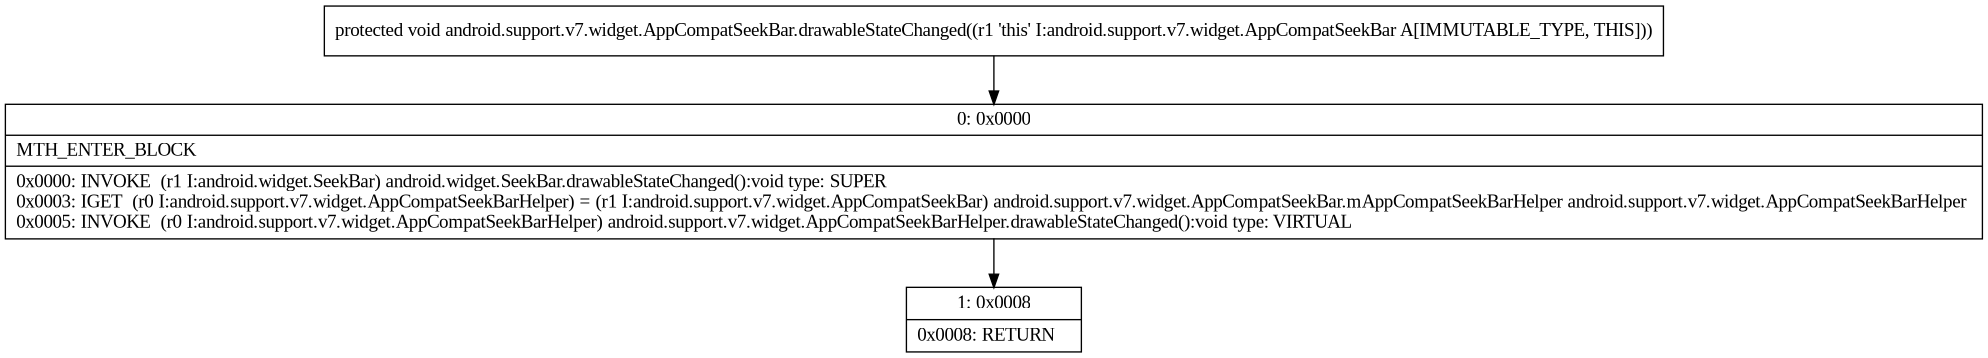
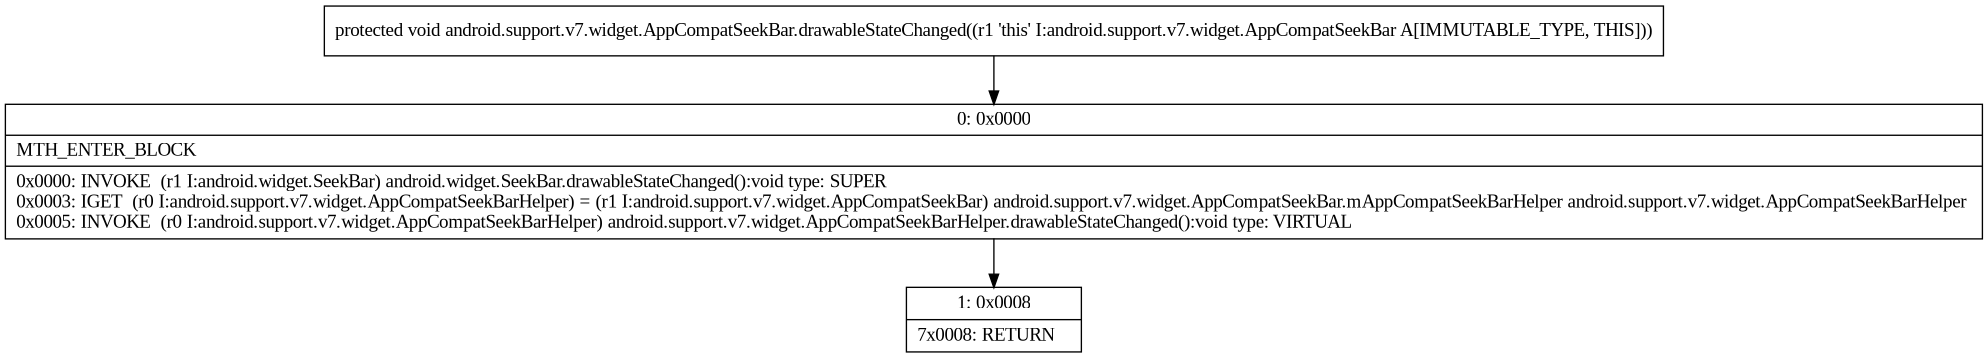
(994, 335) -> (994, 335)
